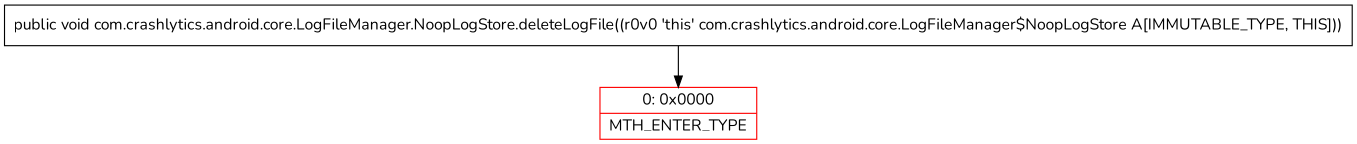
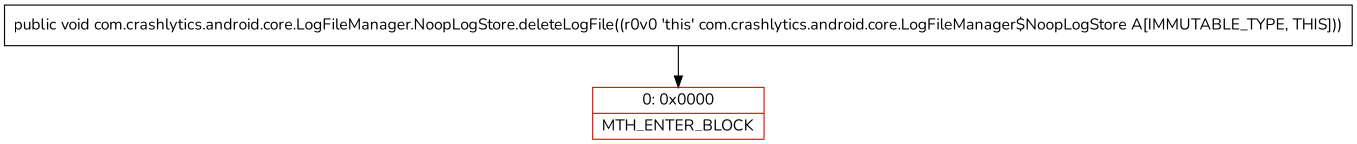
(678, 126) -> (678, 126)
